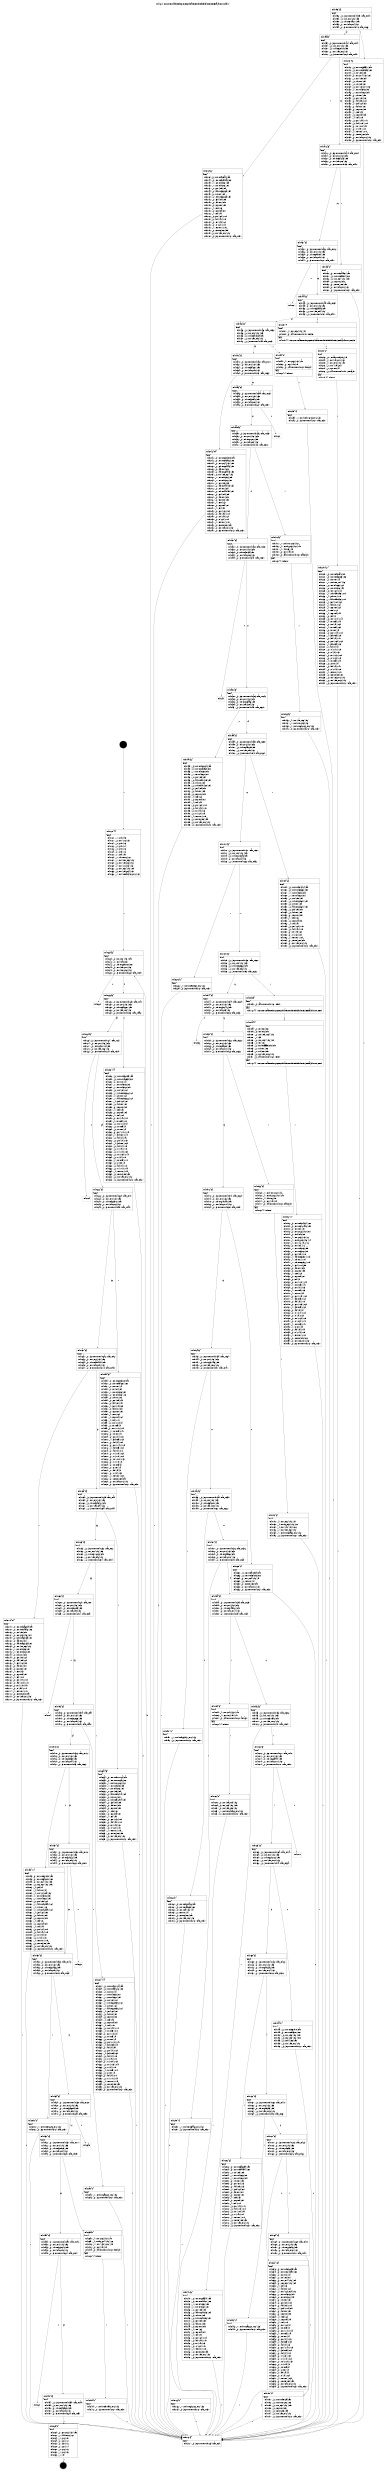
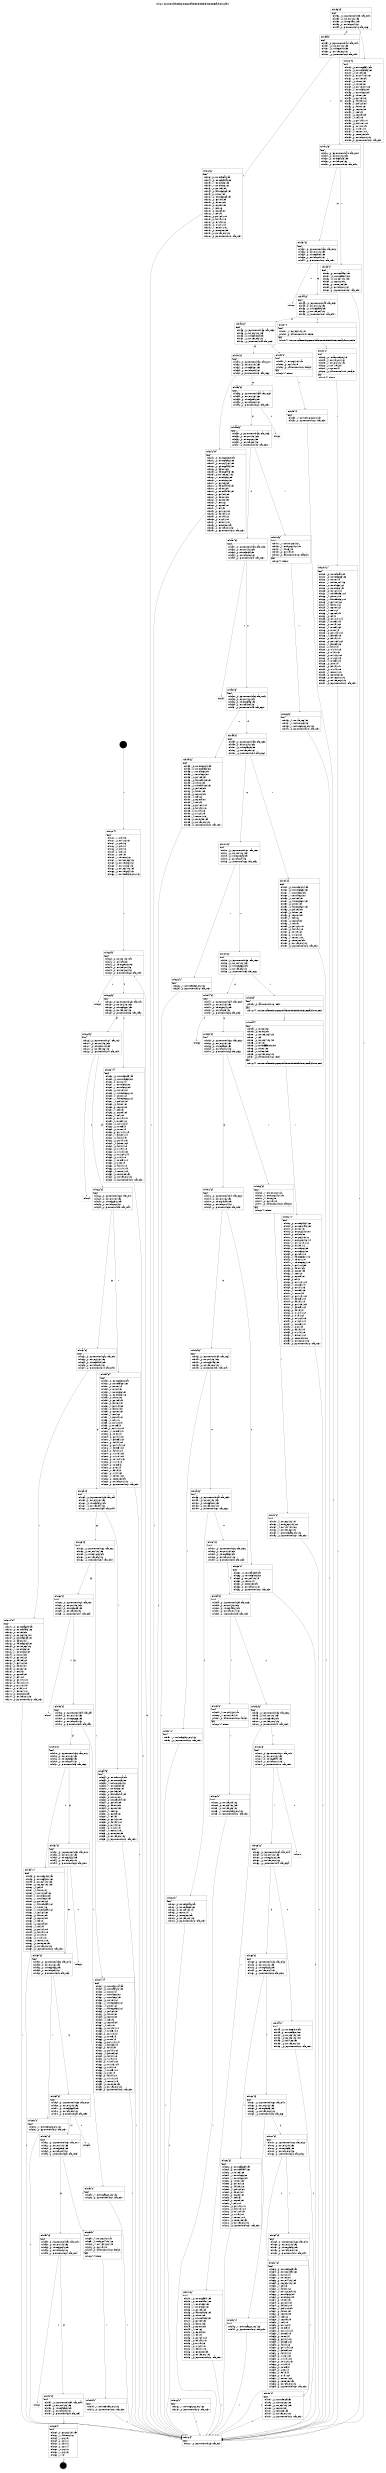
(190, 2125) -> none
